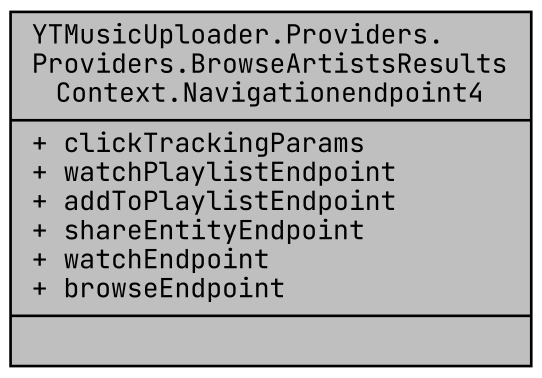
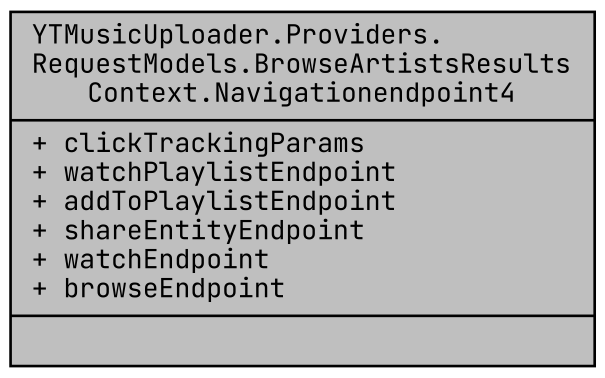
(271, 65) -> (303, 65)
